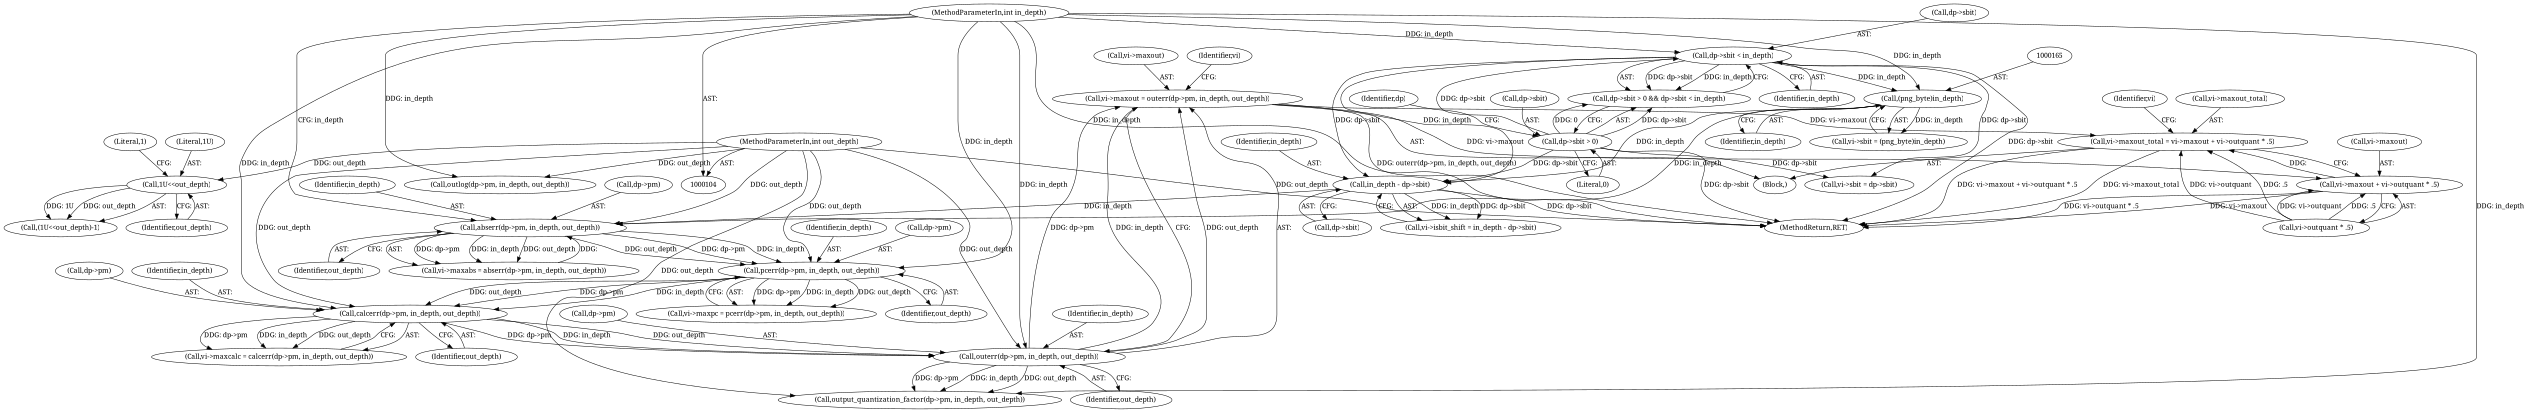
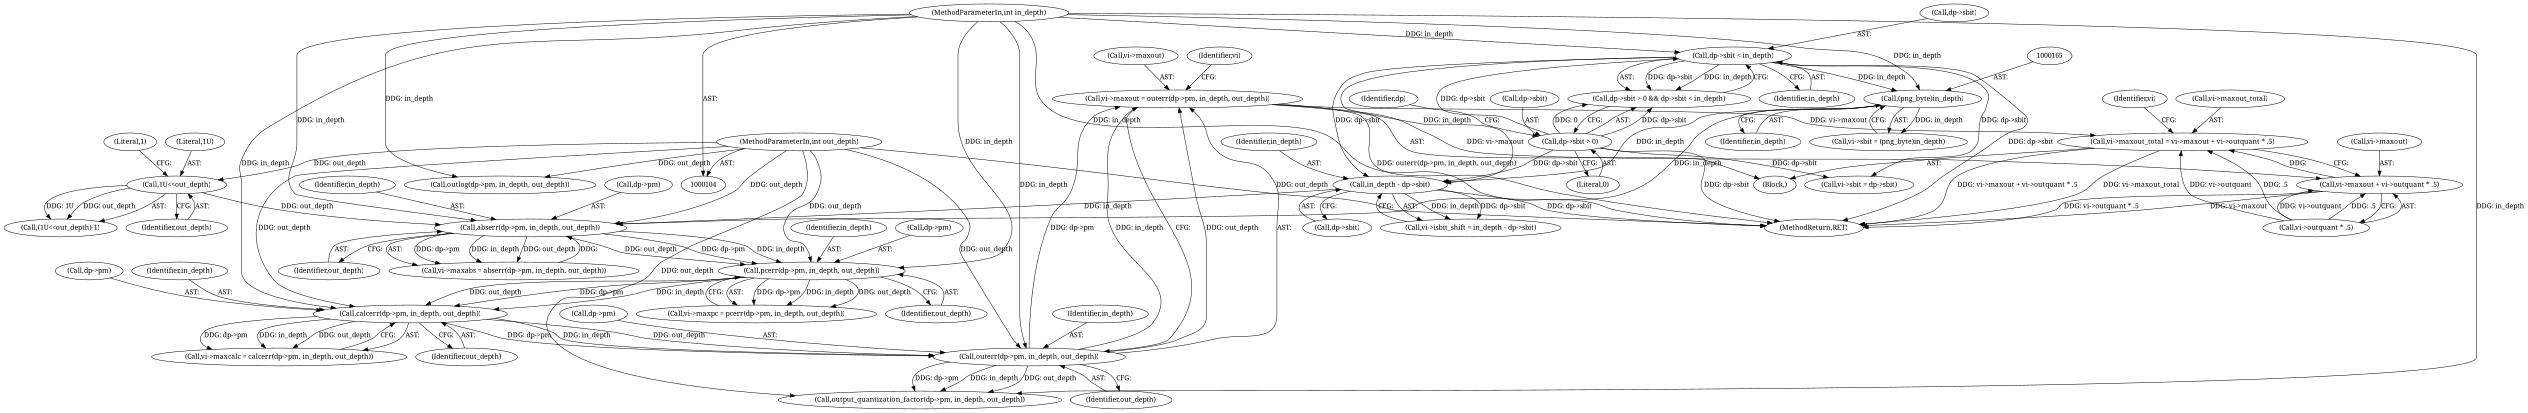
(321, 120) -> (321, 120)
none -> (318, 215)
